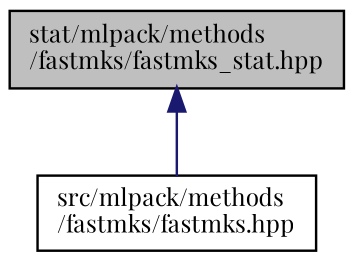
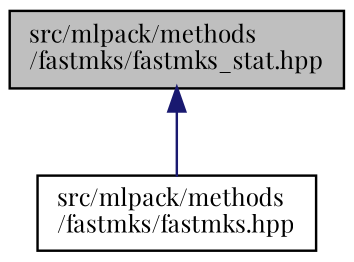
(177, 50) -> (177, 50)
